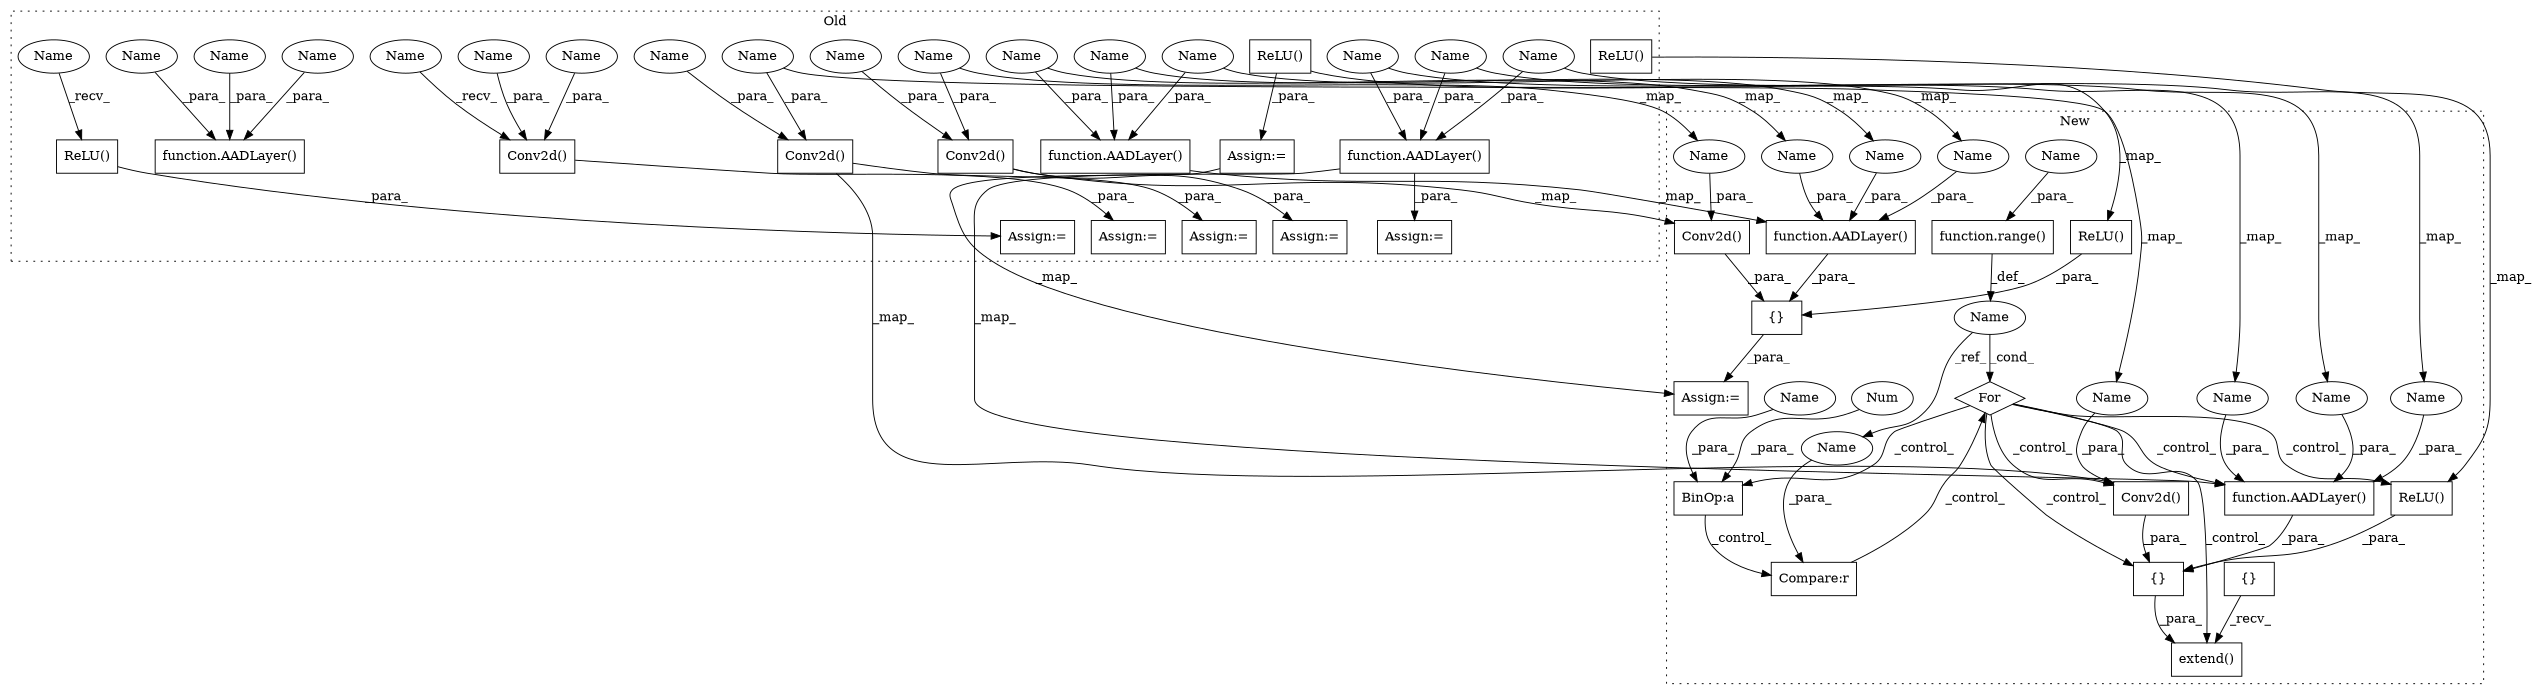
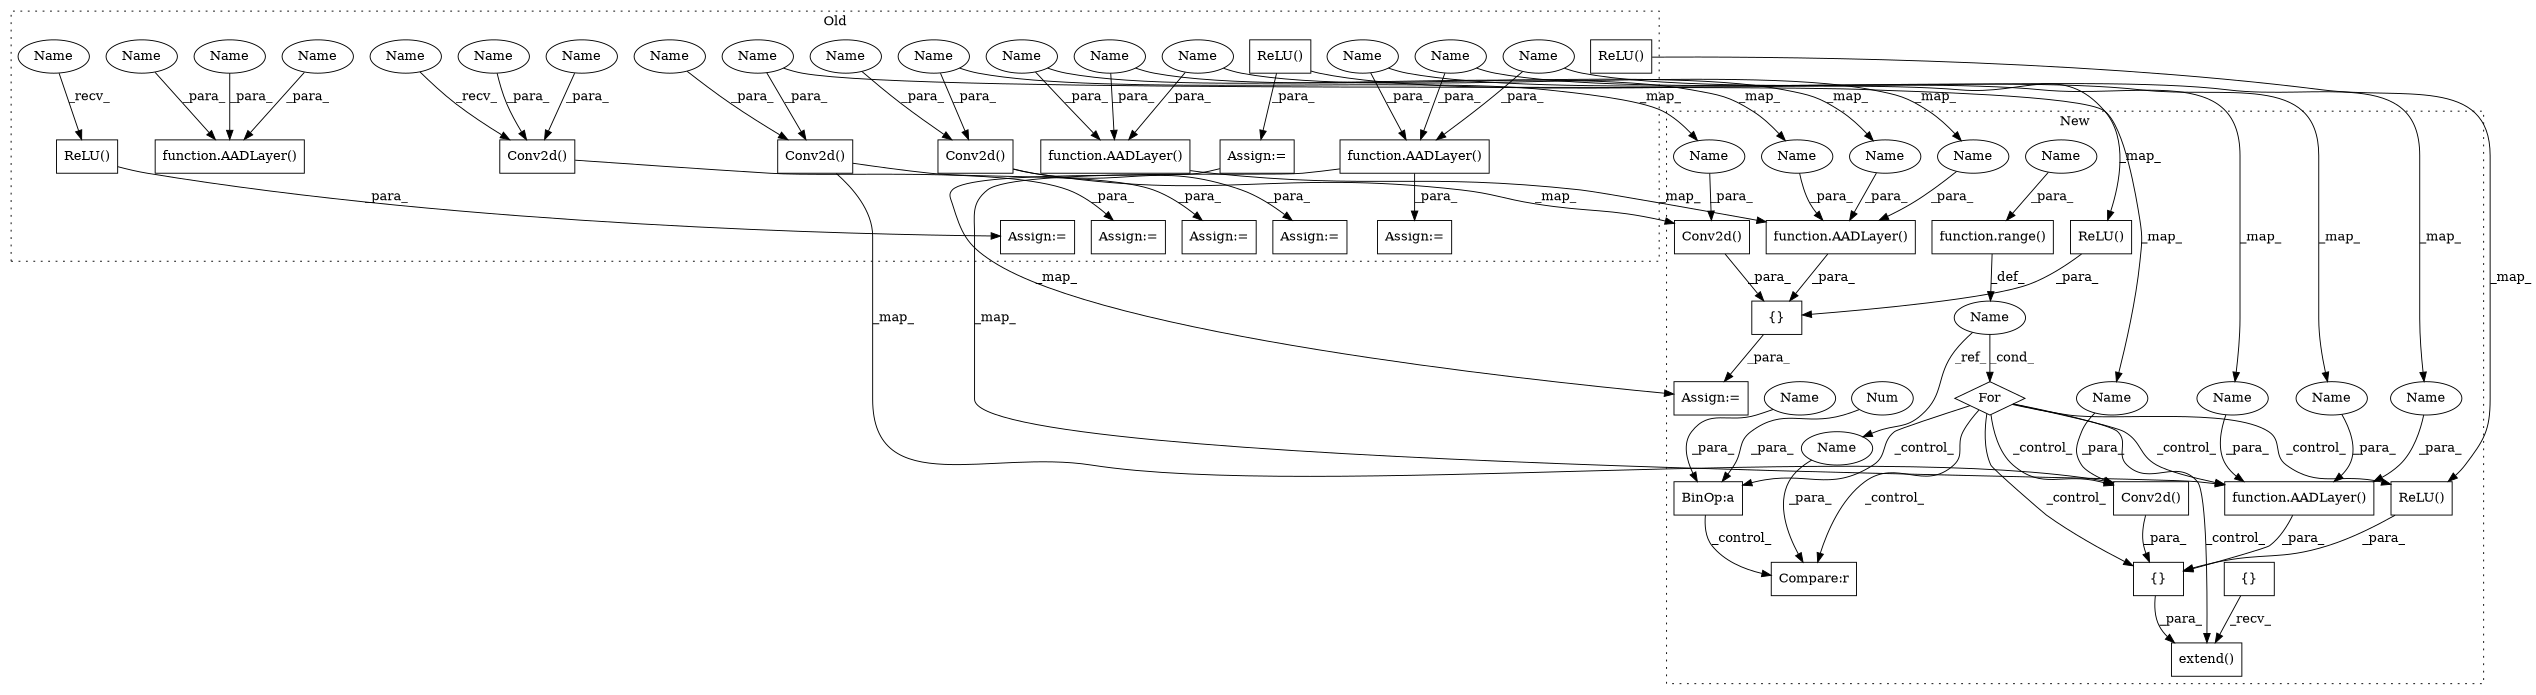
(1932, 506) -> (1869, 479)
